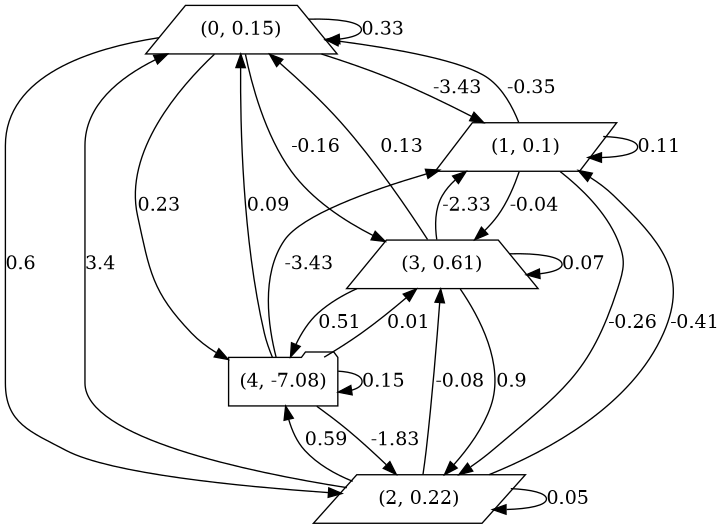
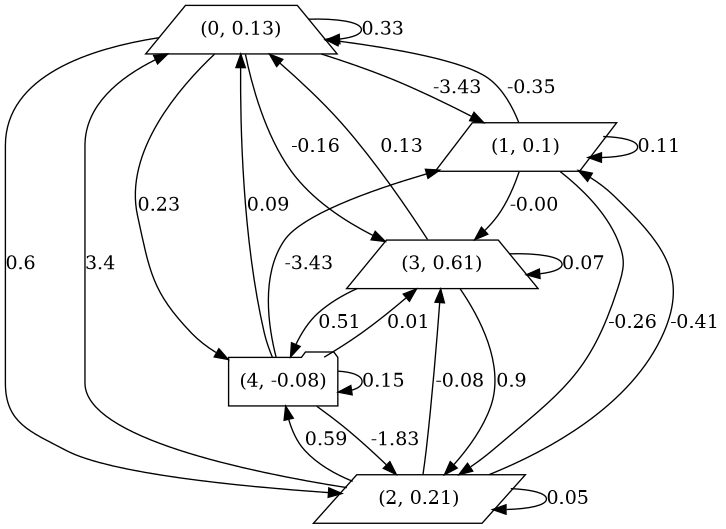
(241, 30) -> (241, 30)
(535, 206) -> (535, 206)
(438, 207) -> none
(283, 382) -> (283, 382)
(419, 499) -> (419, 499)
